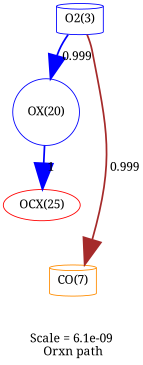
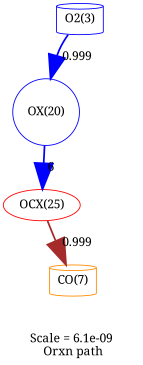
(106, 137) -> (52, 231)
(50, 167) -> (50, 167)
